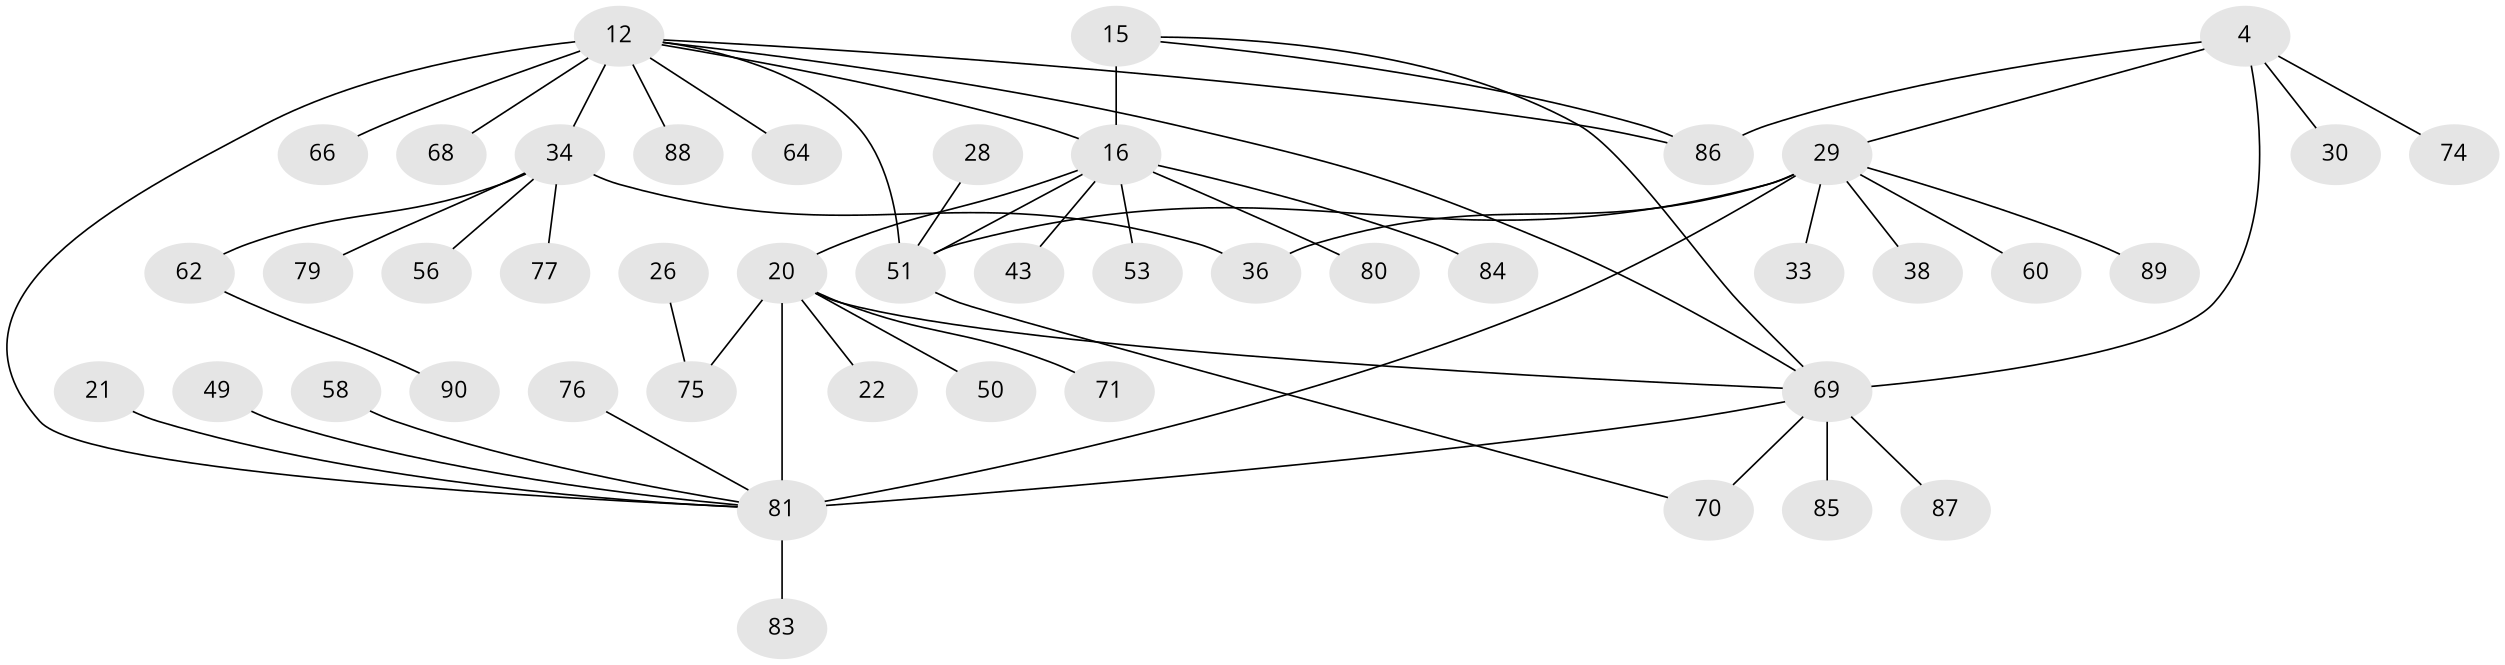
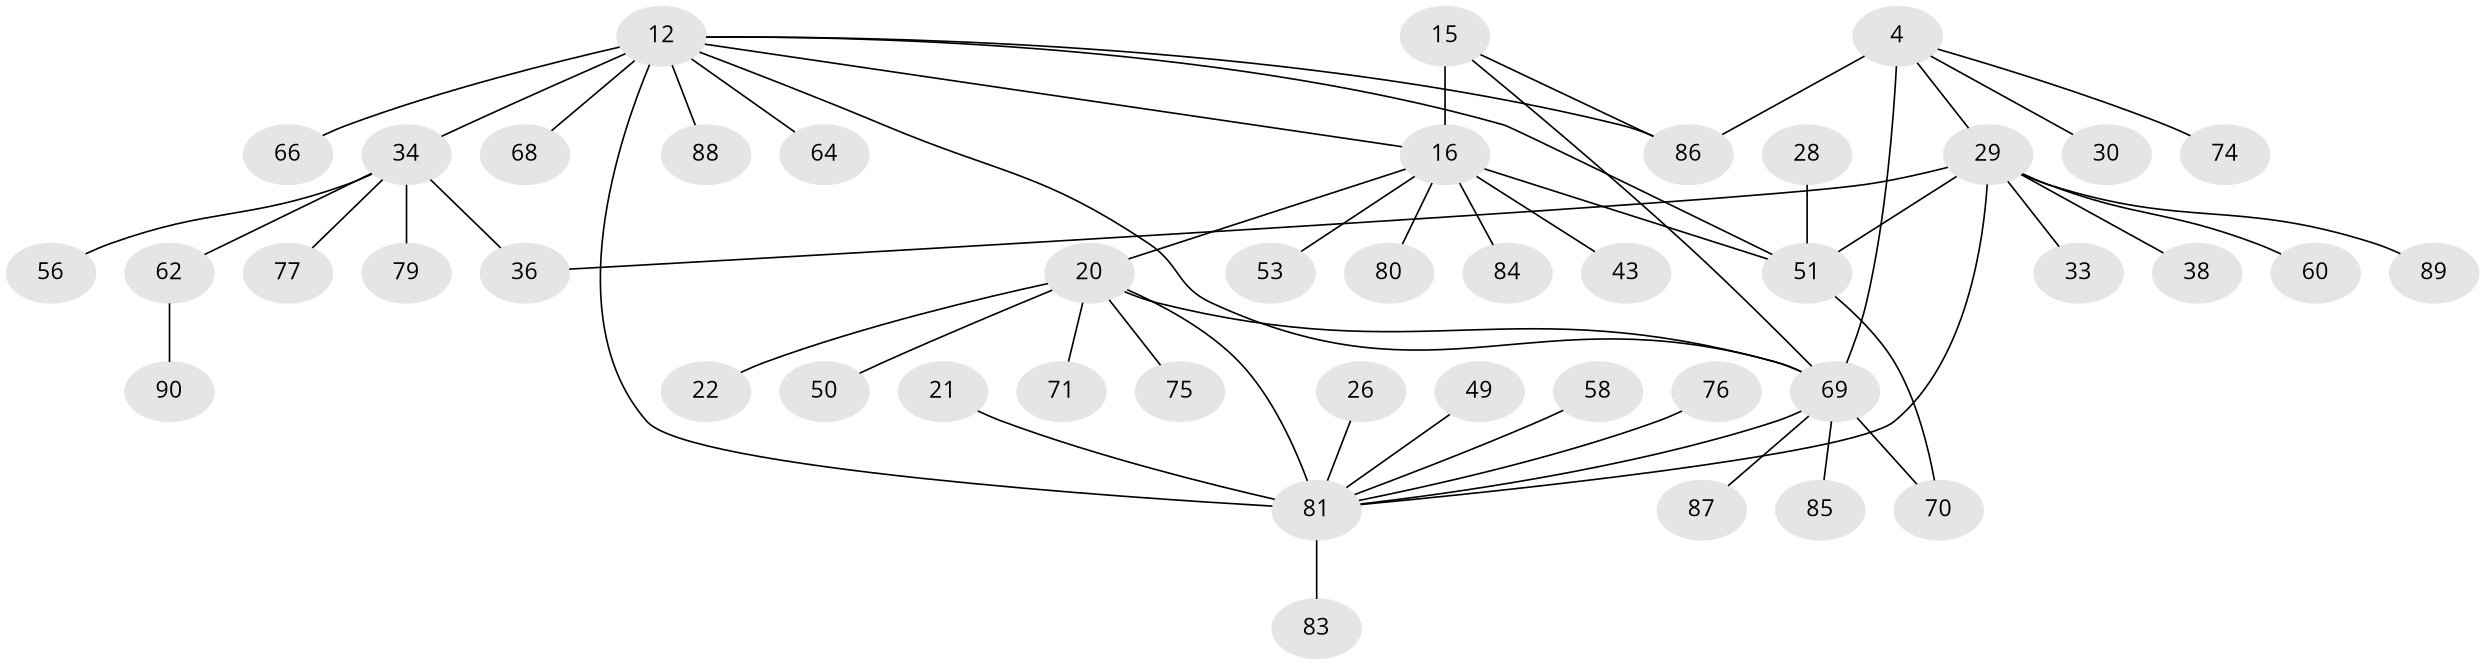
(677, 332) -> (1339, 451)
